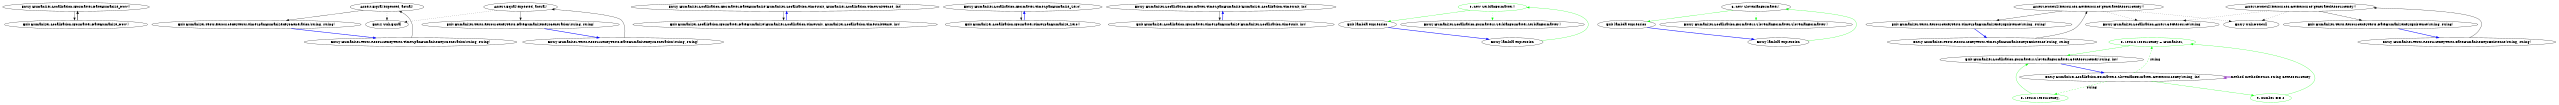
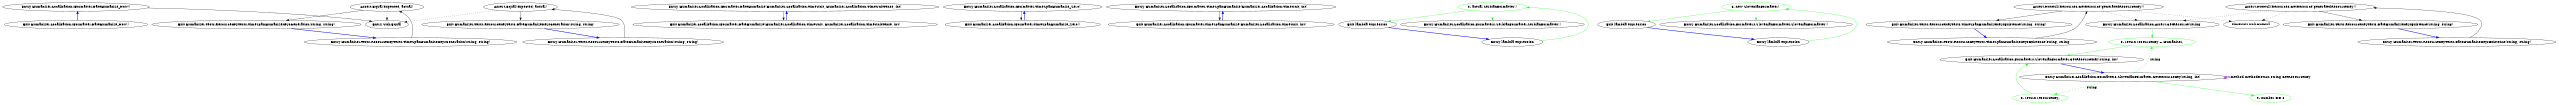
(1492, 7) -> (1492, 7)
(1756, 7) -> (1756, 7)
(74, 15) -> (259, 12)
(78, 17) -> (78, 17)
(2251, 25) -> (2251, 25)
(2275, 56) -> (2152, 32)
